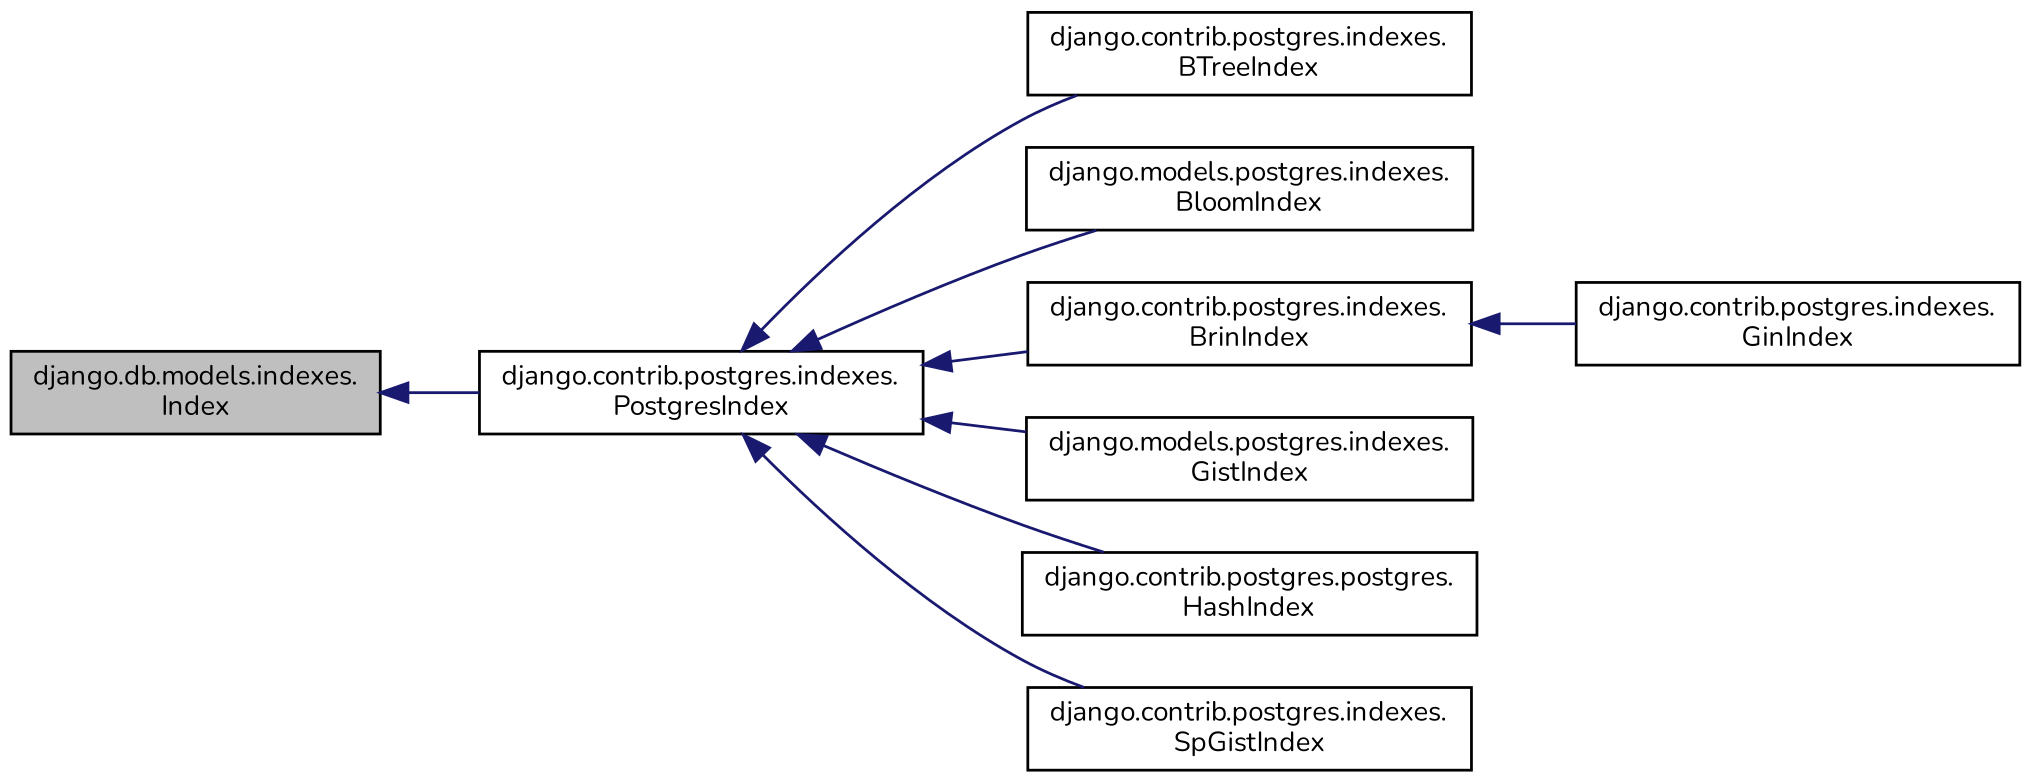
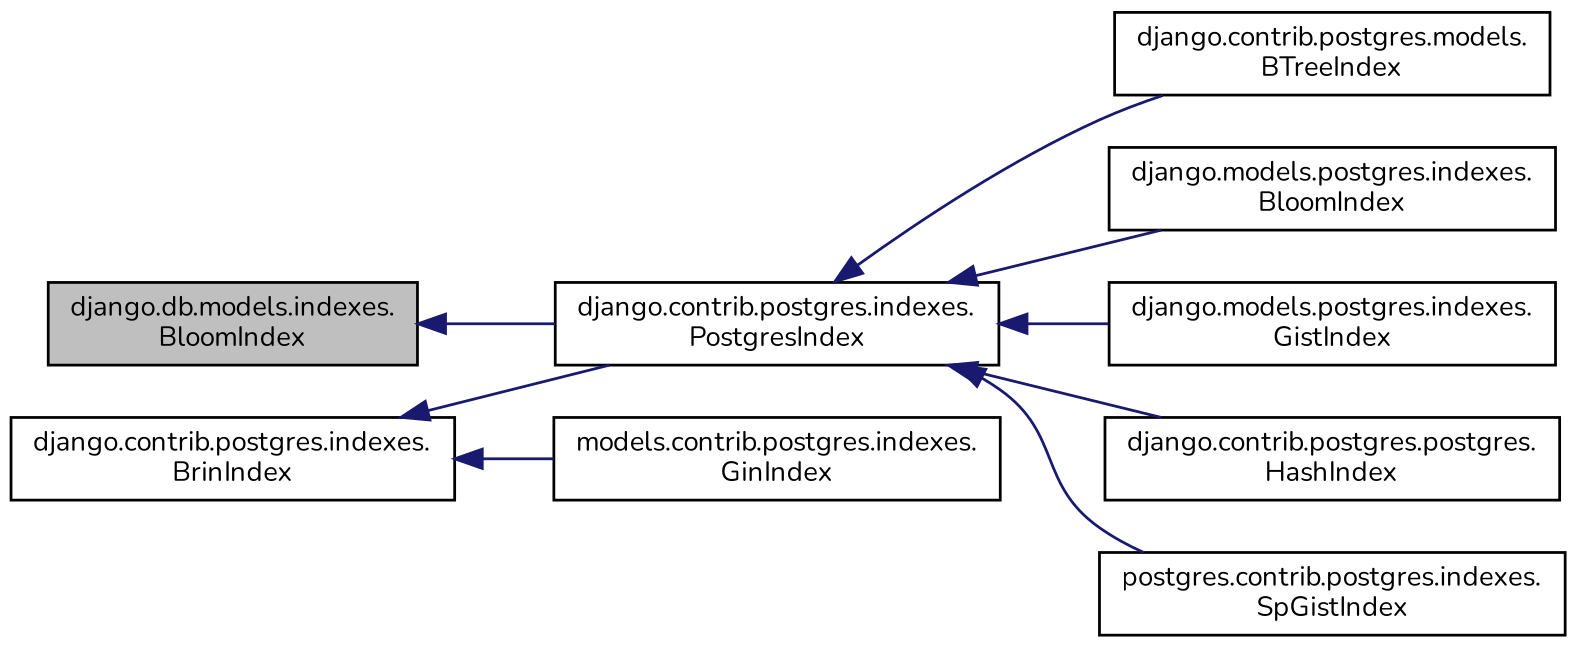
(1250, 54) -> (1332, 54)
(1798, 324) -> (777, 459)
(989, 356) -> (519, 388)
(196, 393) -> (233, 324)
(1250, 729) -> (1332, 594)
